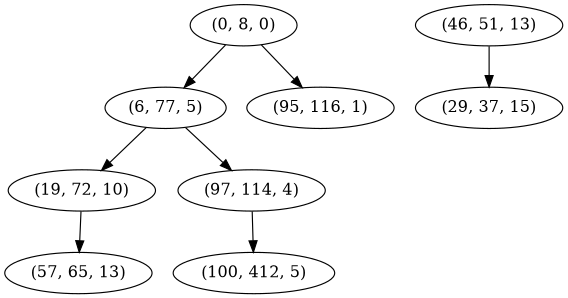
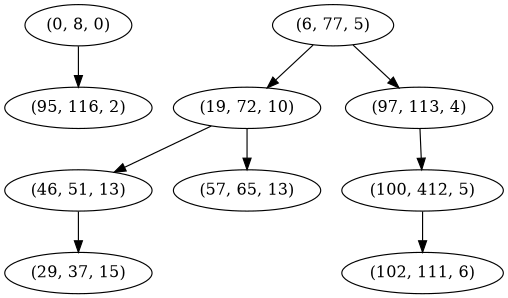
(209, 62) -> none
(320, 108) -> (78, 108)
none -> (168, 147)
(252, 190) -> (419, 108)
none -> (423, 273)
